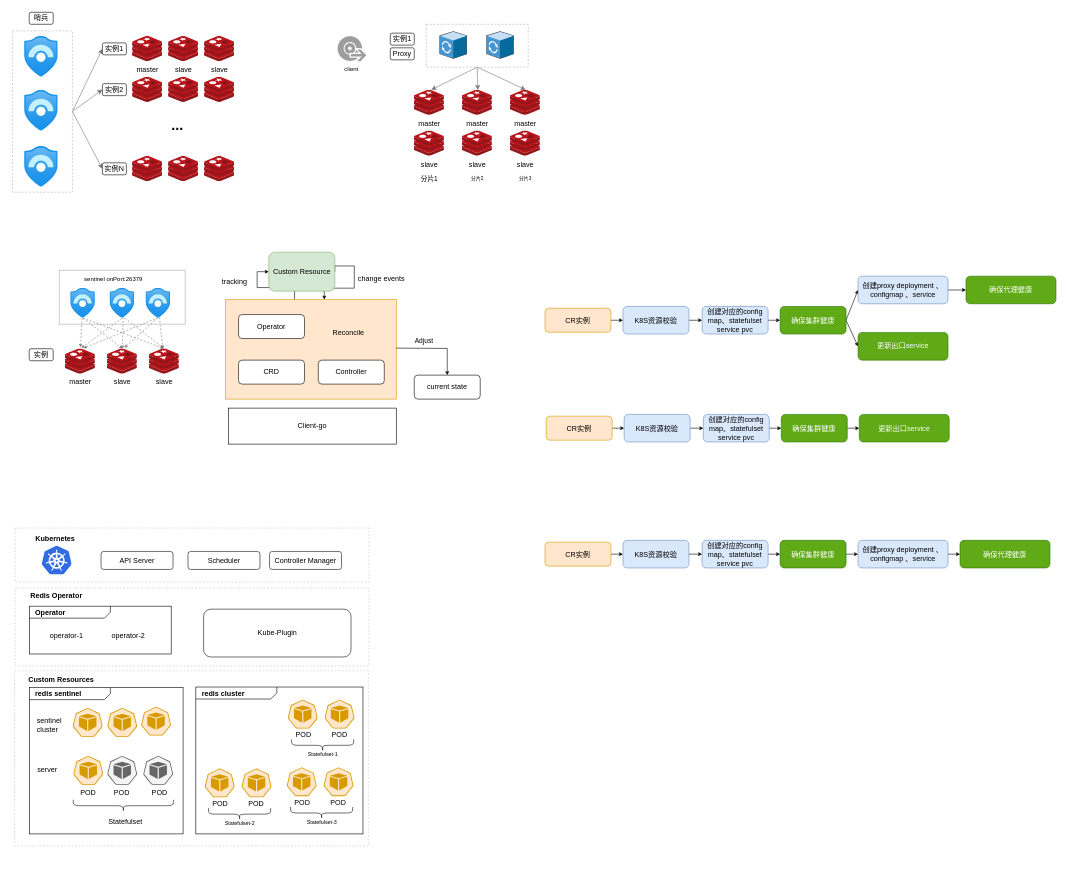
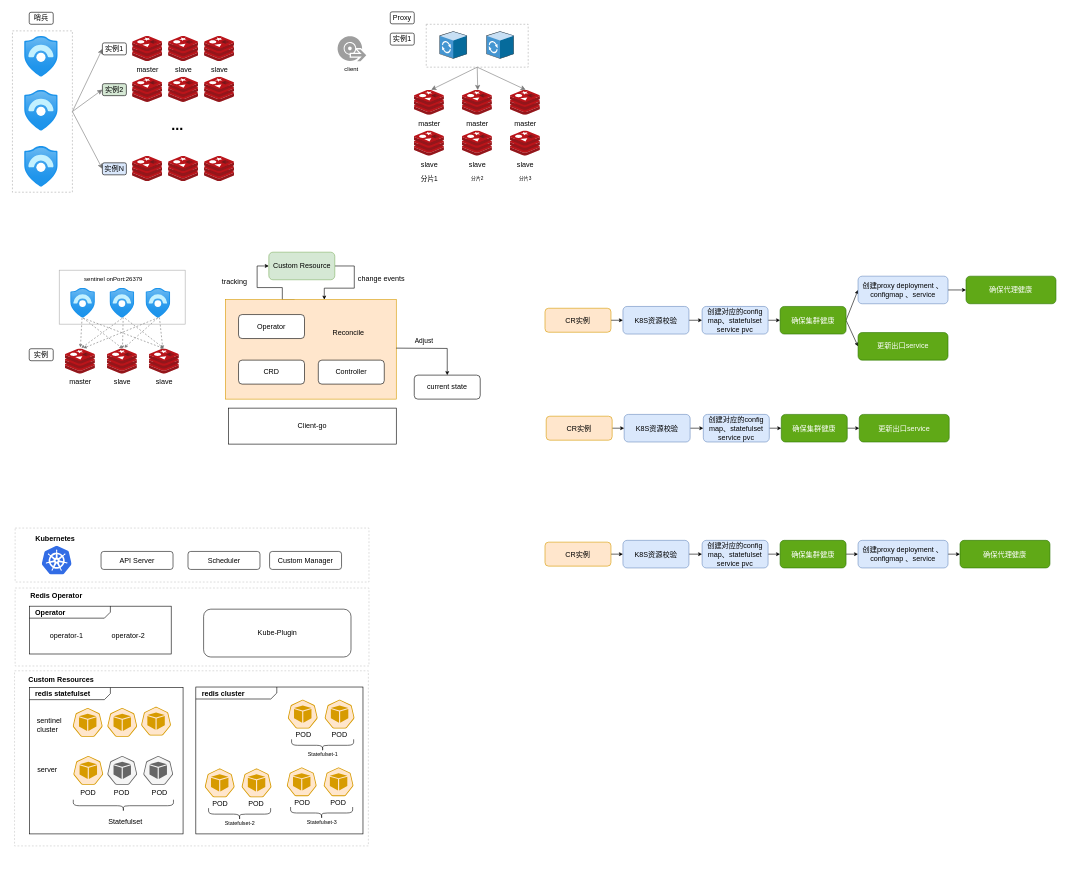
(402, 54) -> (402, 18)
(114, 90) -> (114, 90)
(114, 169) -> (114, 169)
(302, 272) -> (302, 266)
(306, 561) -> (306, 561)
(54, 692) -> (61, 692)
